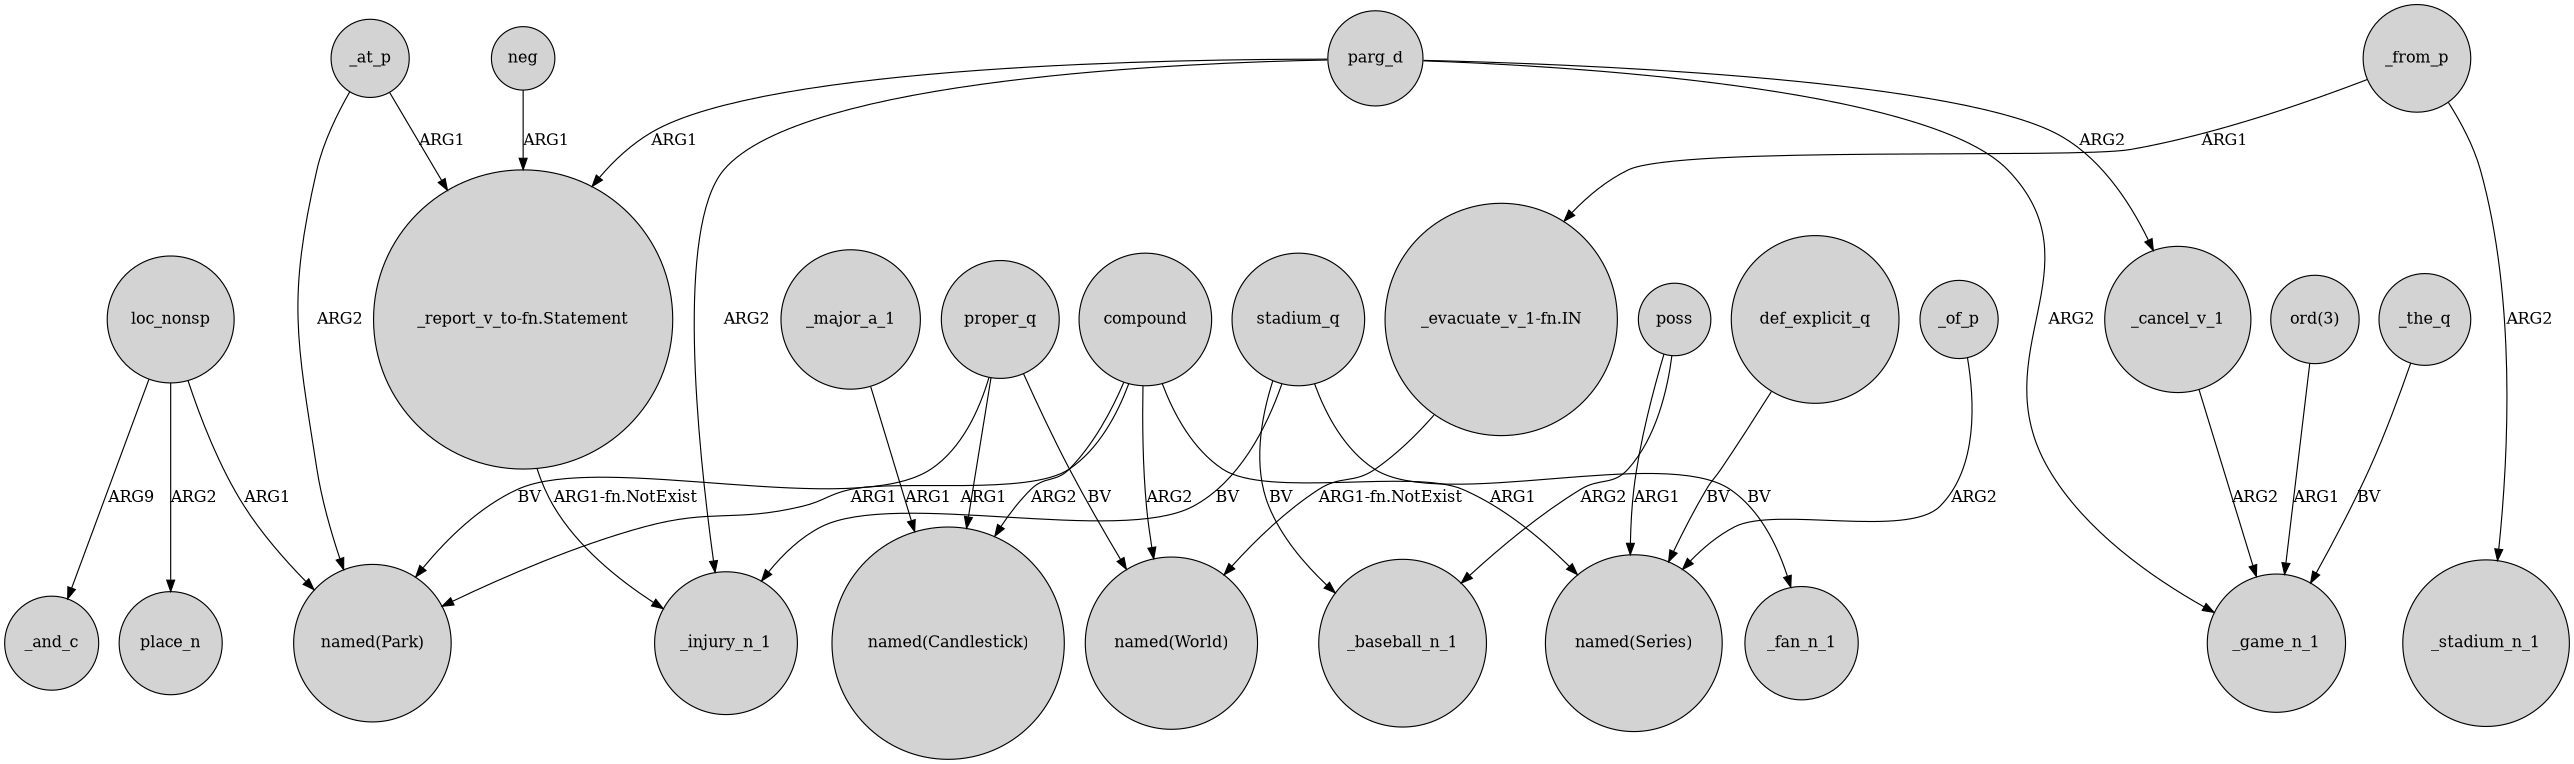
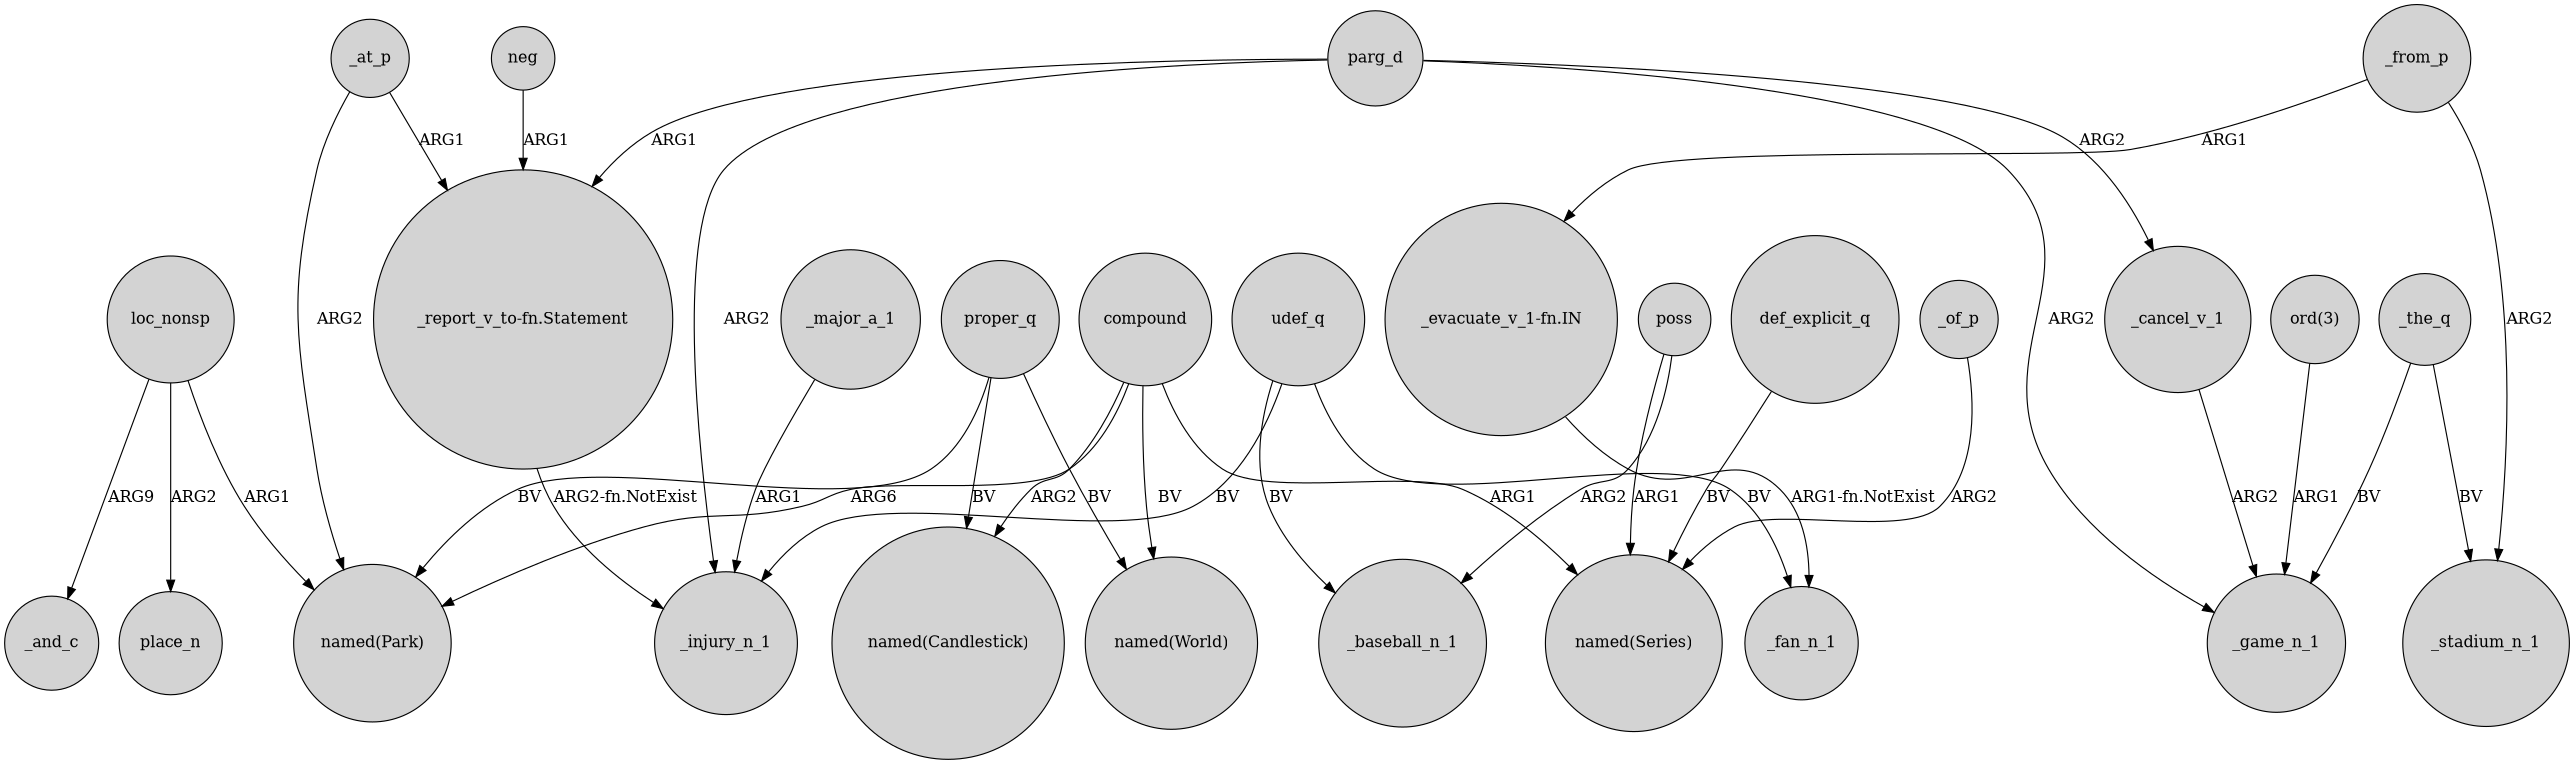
(1298, 319) -> (1298, 319)
(891, 454) -> (766, 466)
none -> (2451, 457)
(1318, 490) -> (1736, 470)
(626, 498) -> (626, 498)
(874, 498) -> (874, 498)
(984, 498) -> (984, 498)
(1170, 498) -> (1170, 498)
